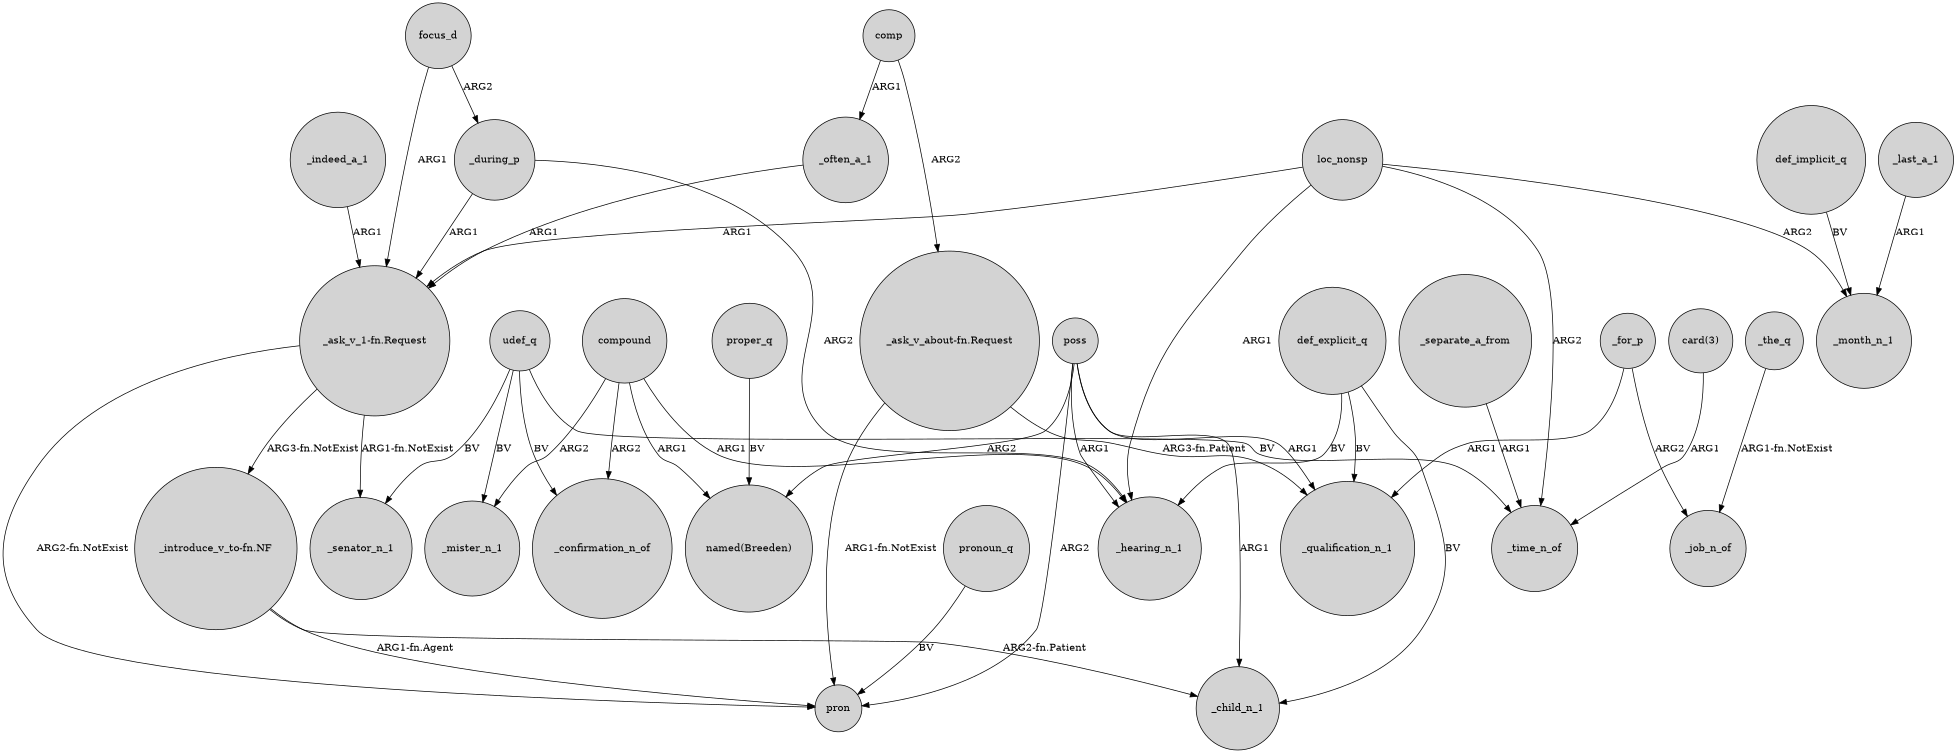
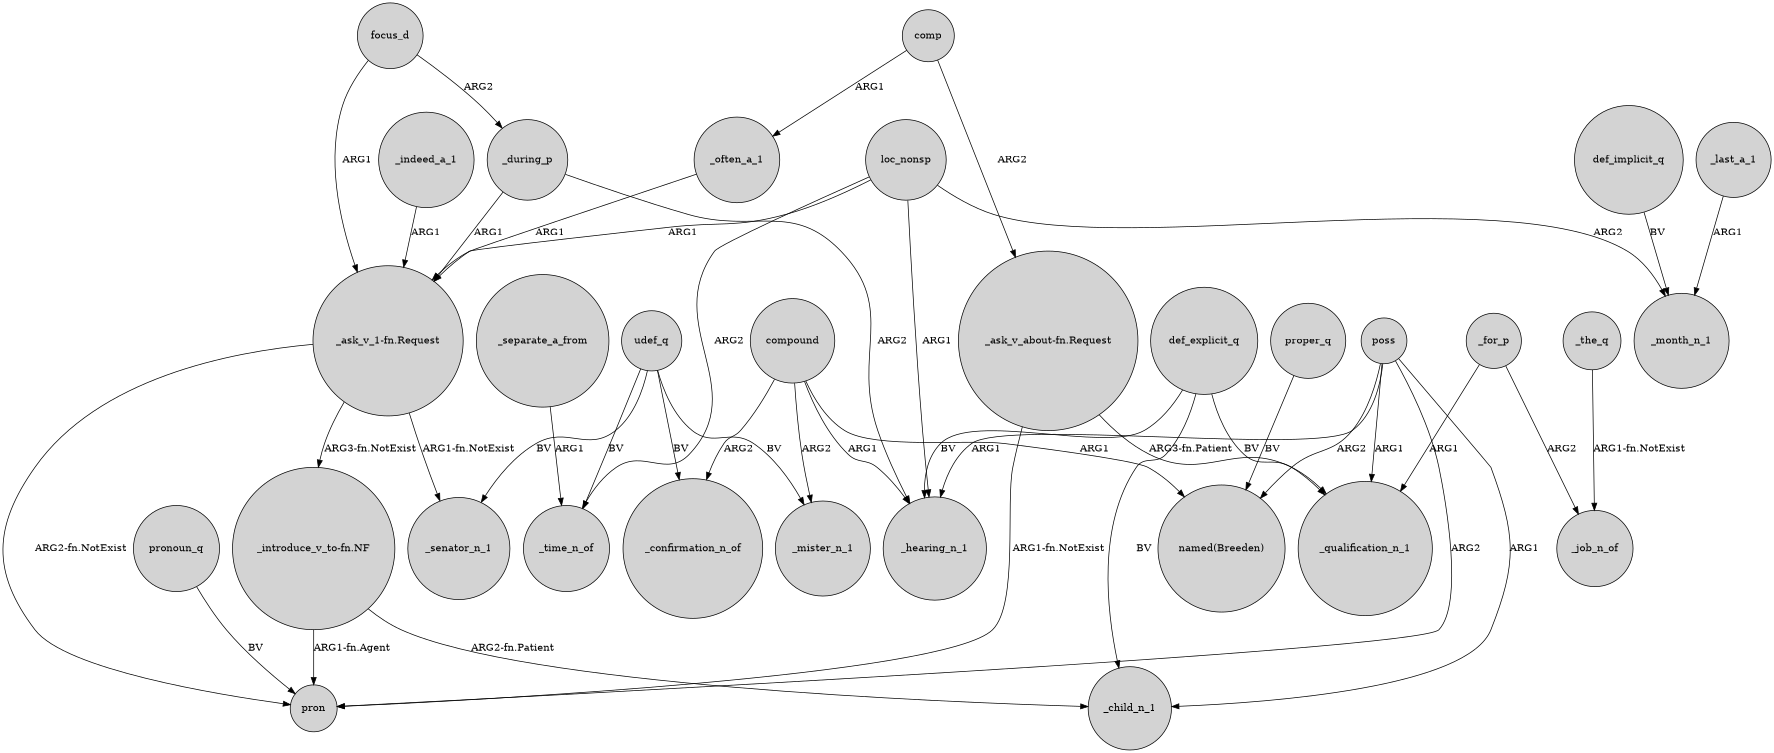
(1701, 341) -> none
